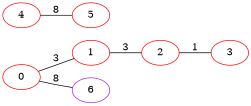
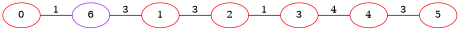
(56, 10) -> (403, 10)
none -> (334, 15)
(56, 65) -> (126, 15)
(56, 79) -> (56, 10)
